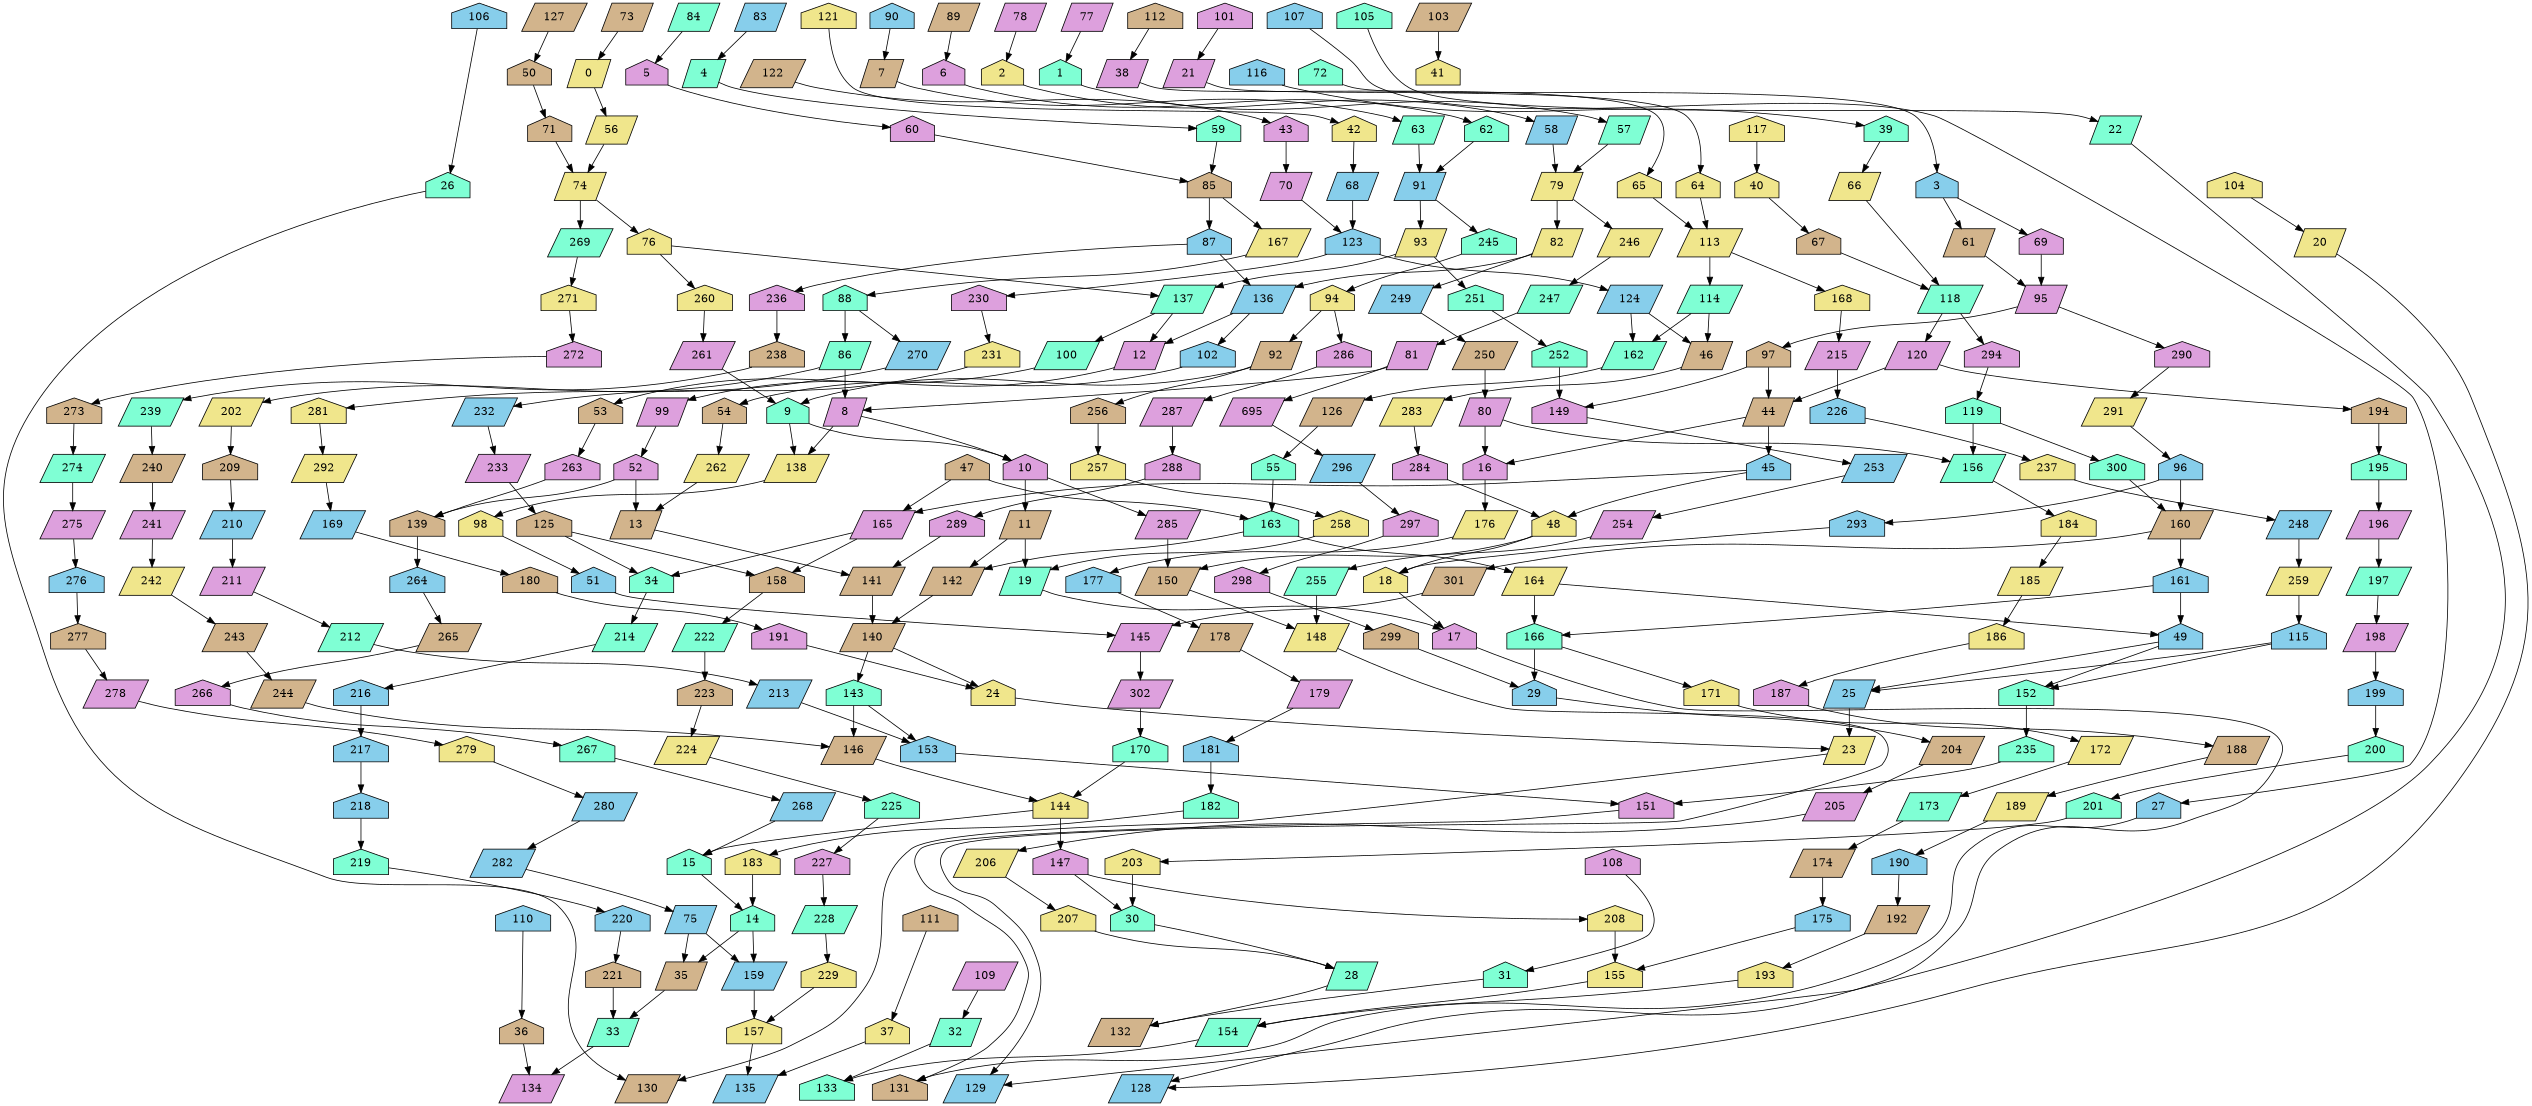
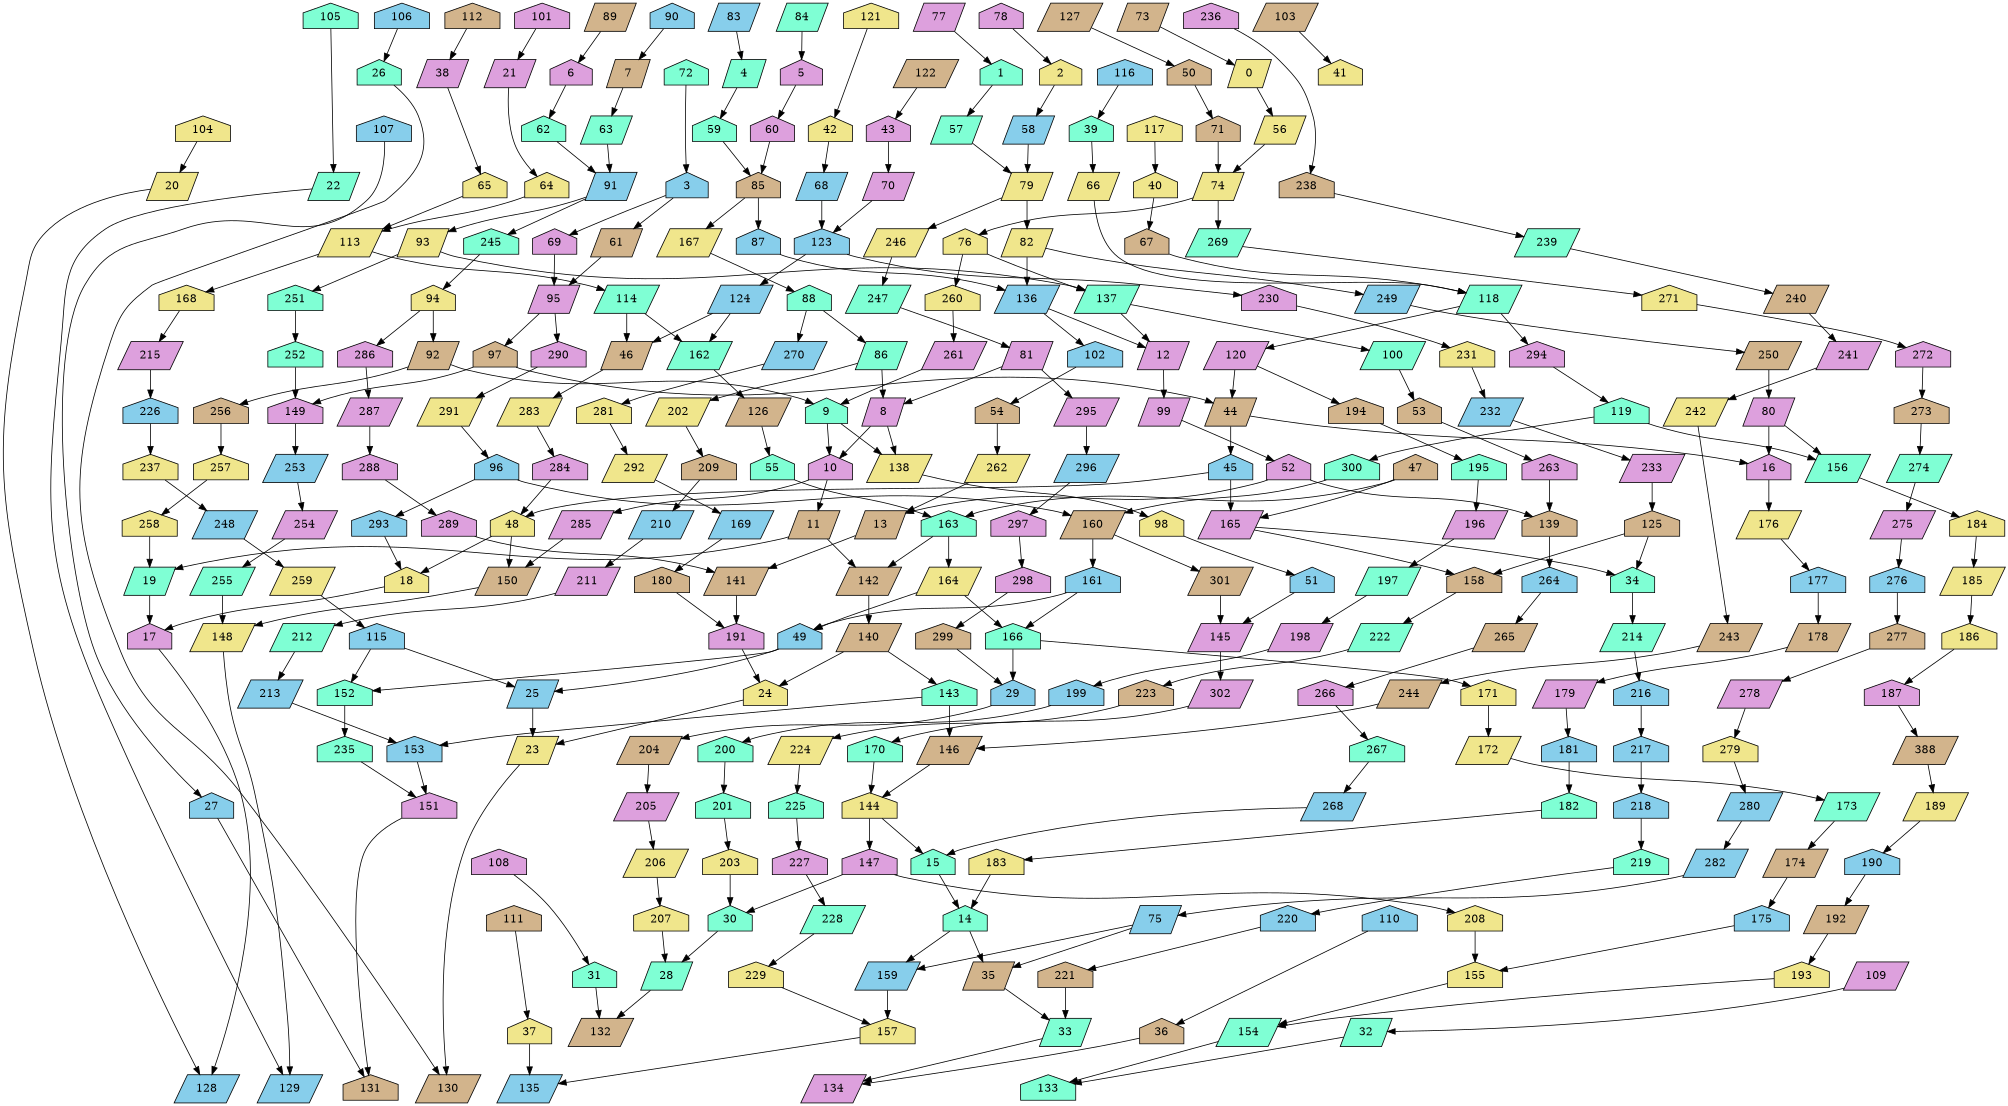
(1021, 17) -> (1001, 17)
(994, 258) -> none
(1252, 412) -> (1087, 412)
(872, 606) -> (736, 606)
(2237, 750) -> (1926, 750)
